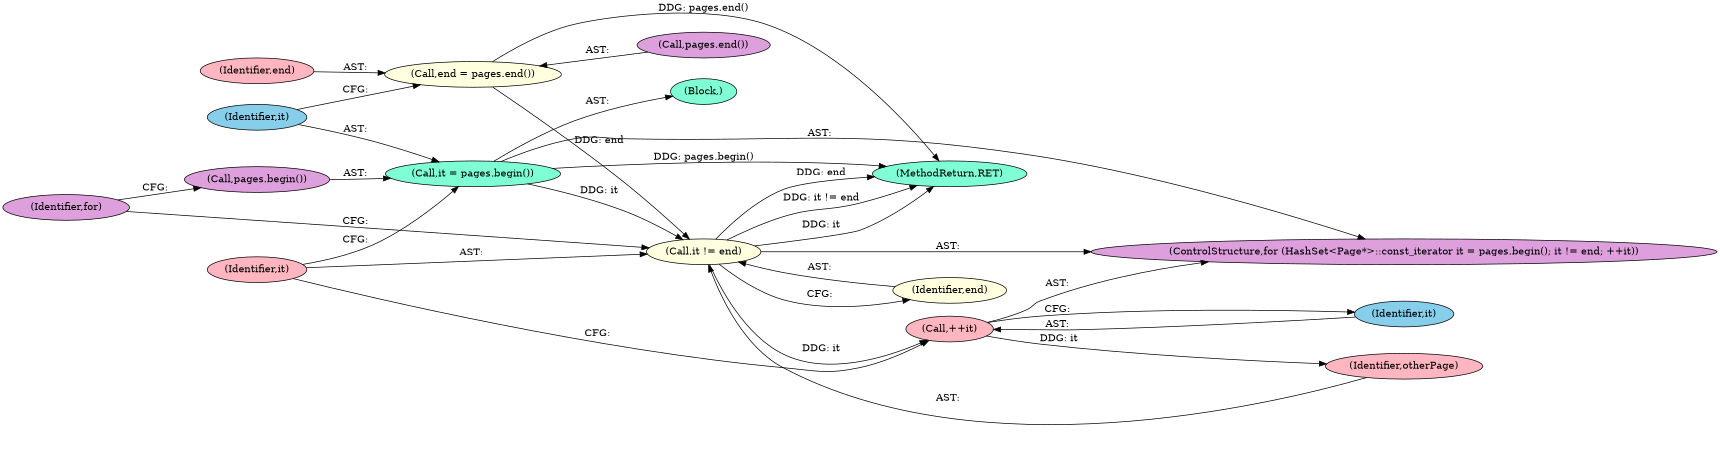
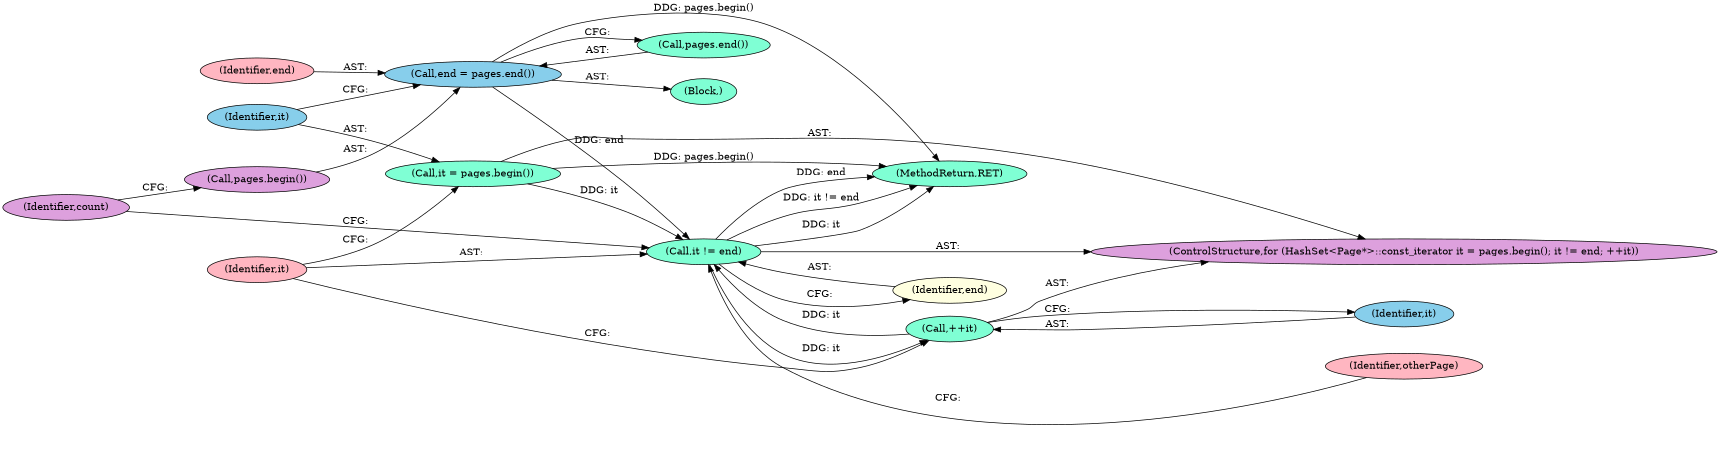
(704, 8) -> (704, 8)
none -> (566, 41)
(704, 45) -> (704, 45)
(473, 74) -> (473, 74)
(576, 120) -> (608, 84)
(357, 179) -> (395, 141)
(66, 207) -> (66, 207)
(704, 252) -> (704, 252)
(950, 329) -> (950, 329)
(1152, 354) -> (805, 327)
(950, 398) -> (950, 398)
